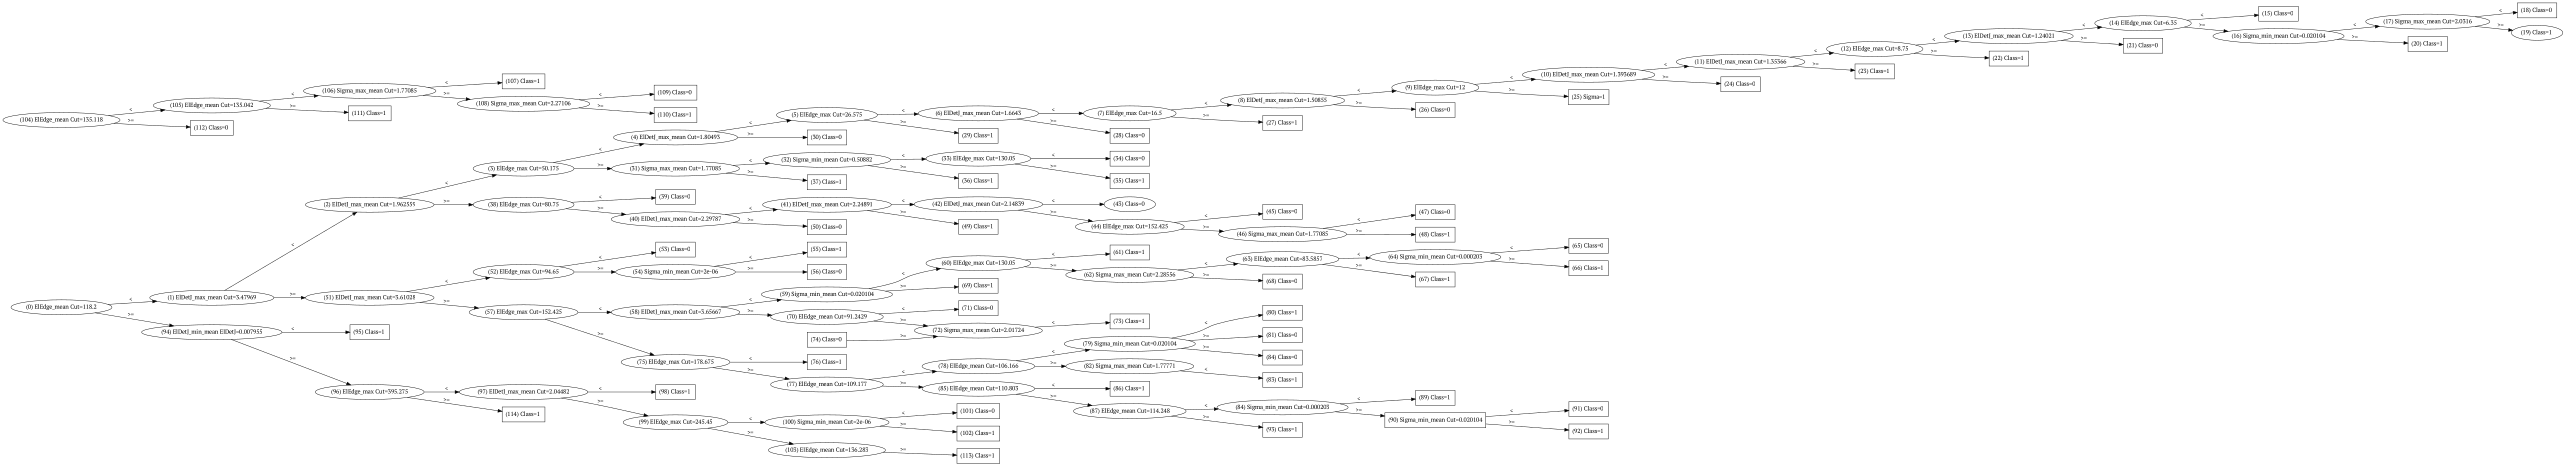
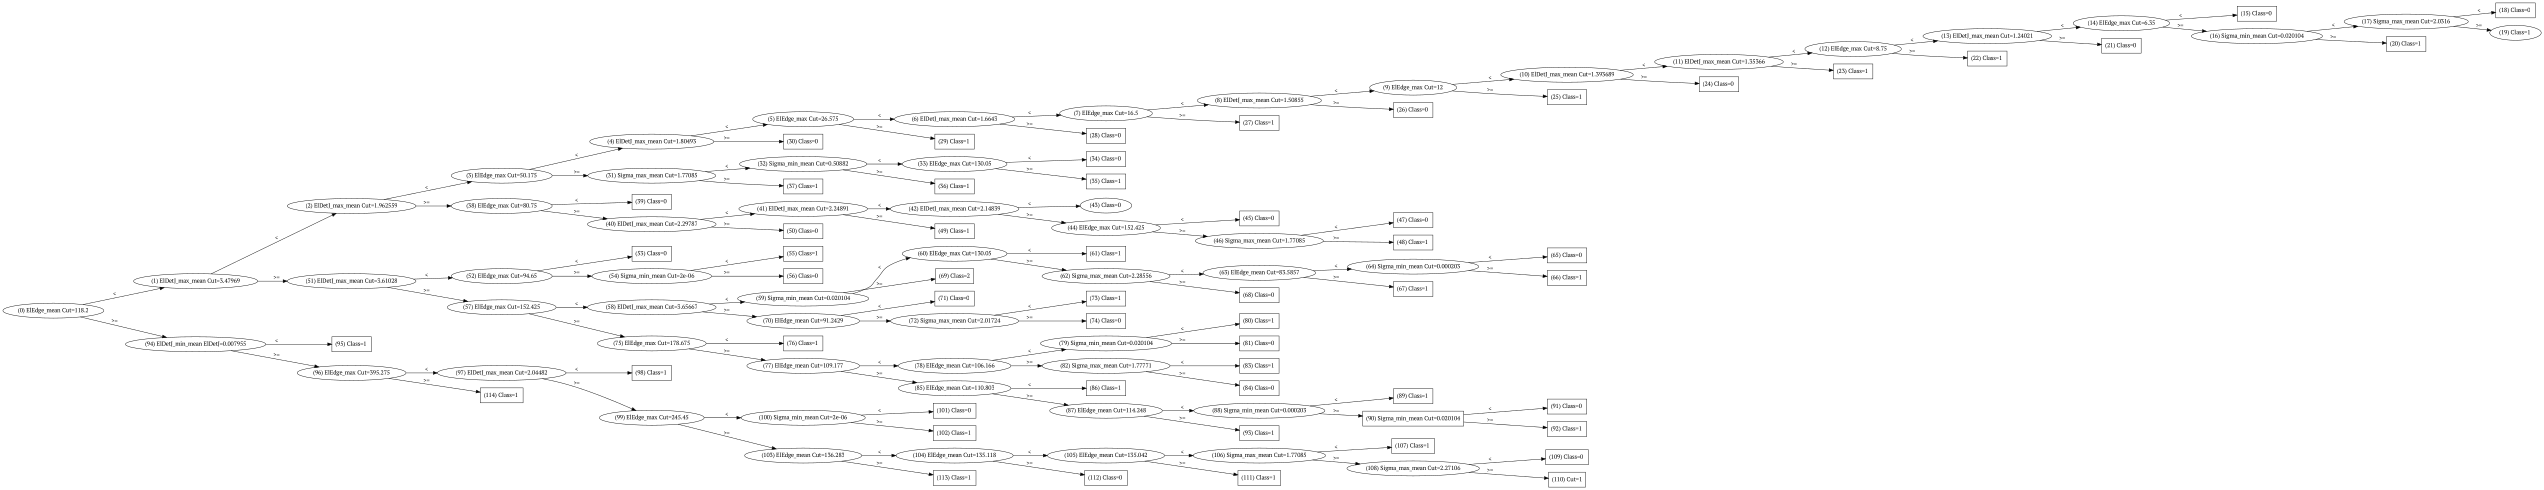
(1589, 97) -> (1567, 97)
(676, 115) -> (1567, 480)
(978, 286) -> (955, 276)
(890, 340) -> (1050, 321)
(1220, 352) -> (1191, 378)
(1283, 407) -> (1259, 411)
none -> (877, 456)
